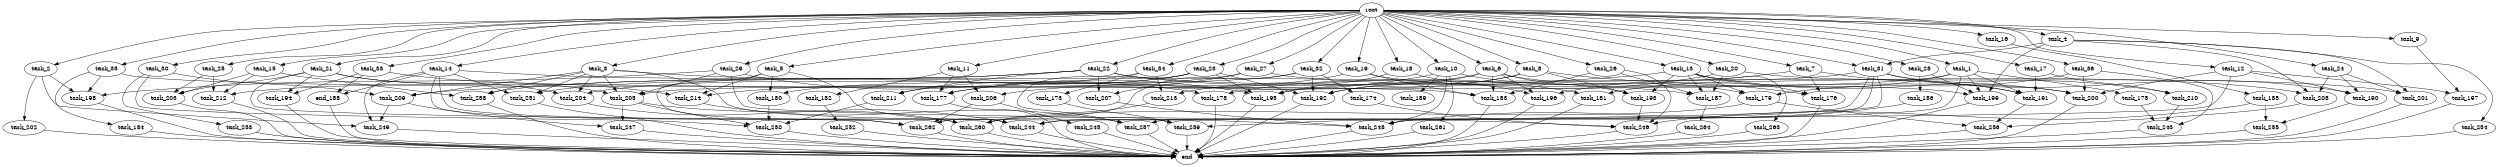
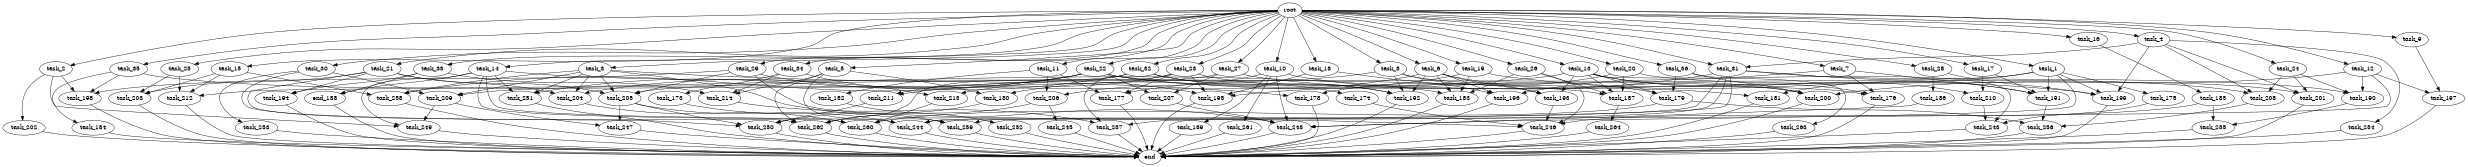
none -> (1171, 142)
